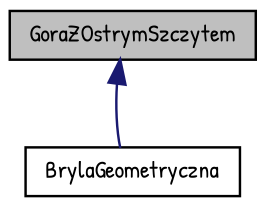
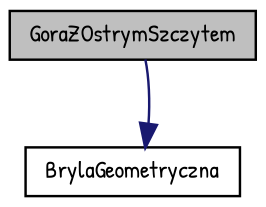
(117, 116) -> (149, 92)
